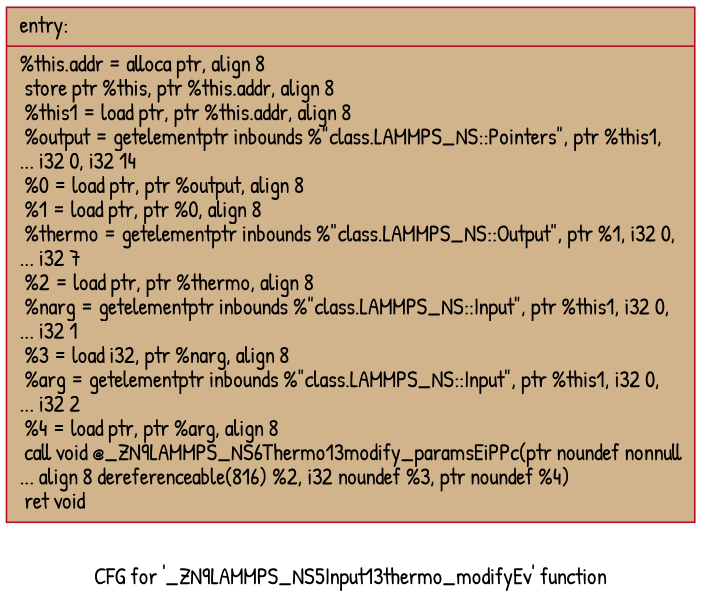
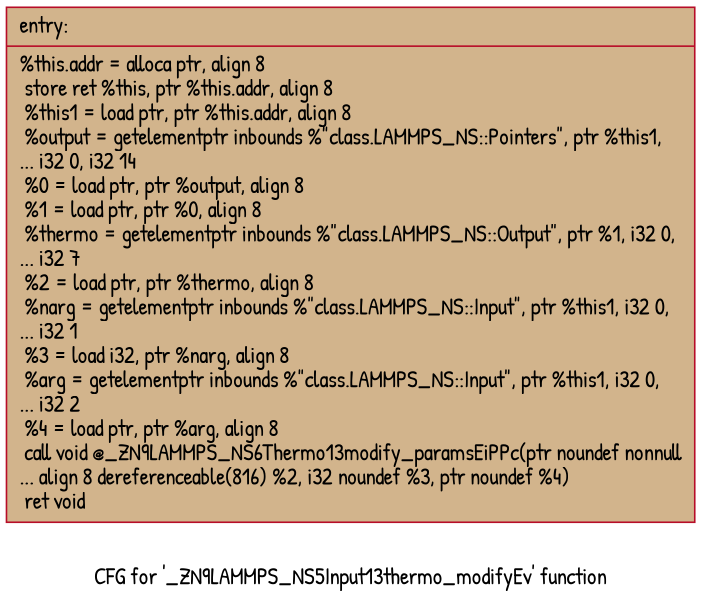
(177, 89) -> (177, 89)
